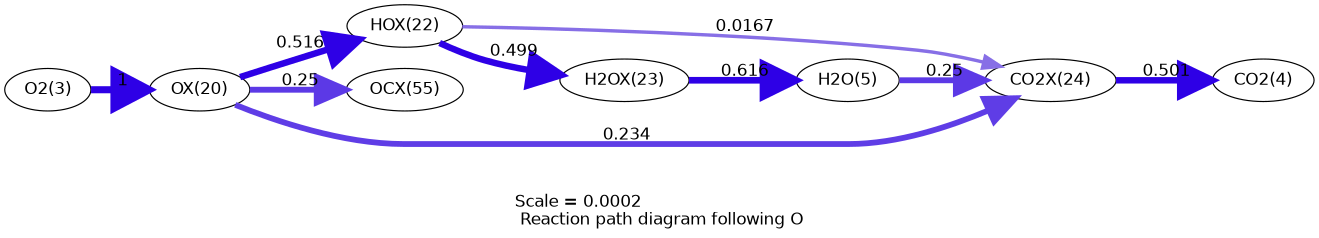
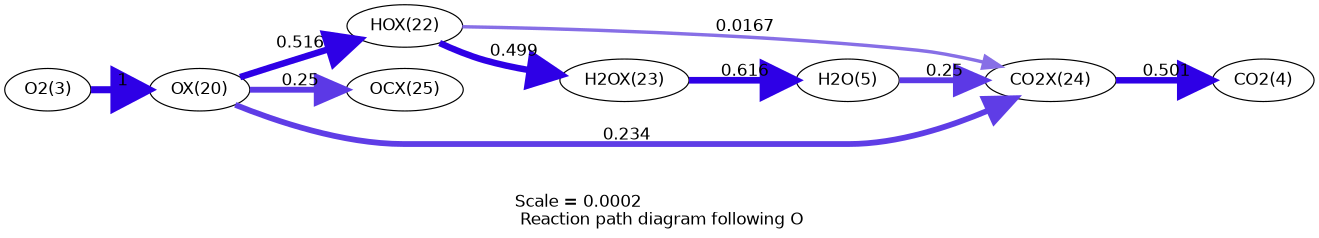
(405, 90) -> (405, 90)
